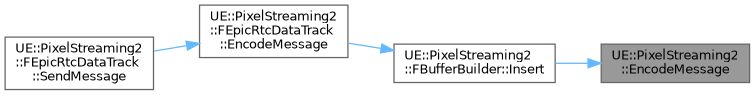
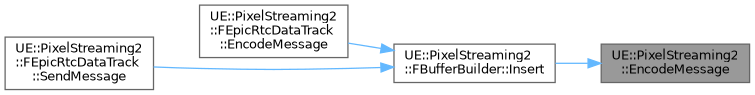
(170, 48) -> (267, 69)
